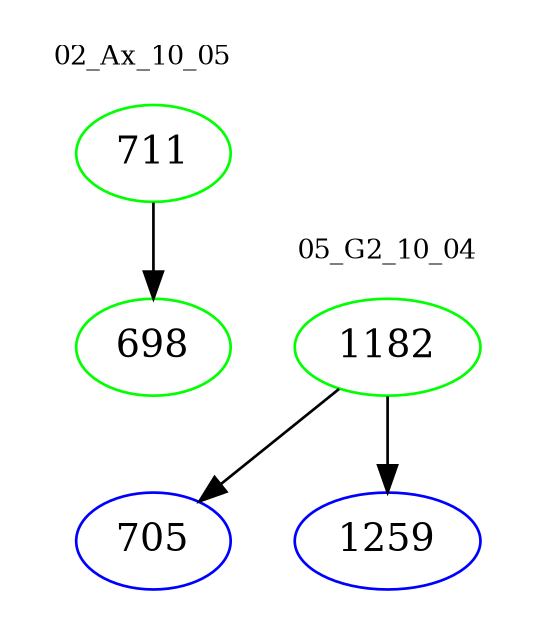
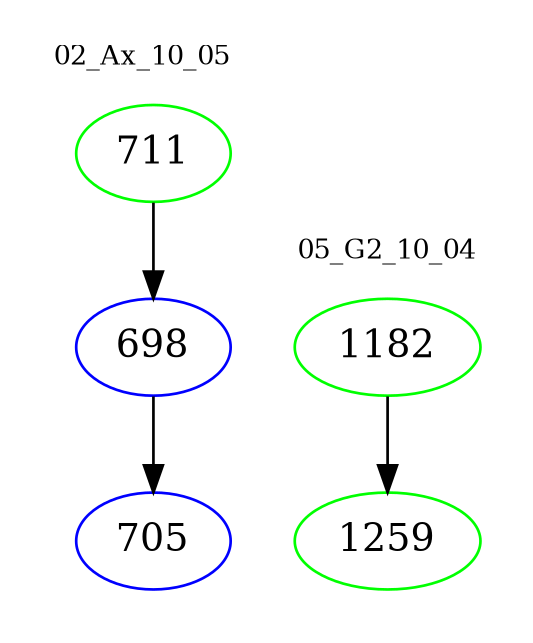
(153, 347) -> (153, 347)
(292, 427) -> (153, 431)
(388, 541) -> (388, 541)
